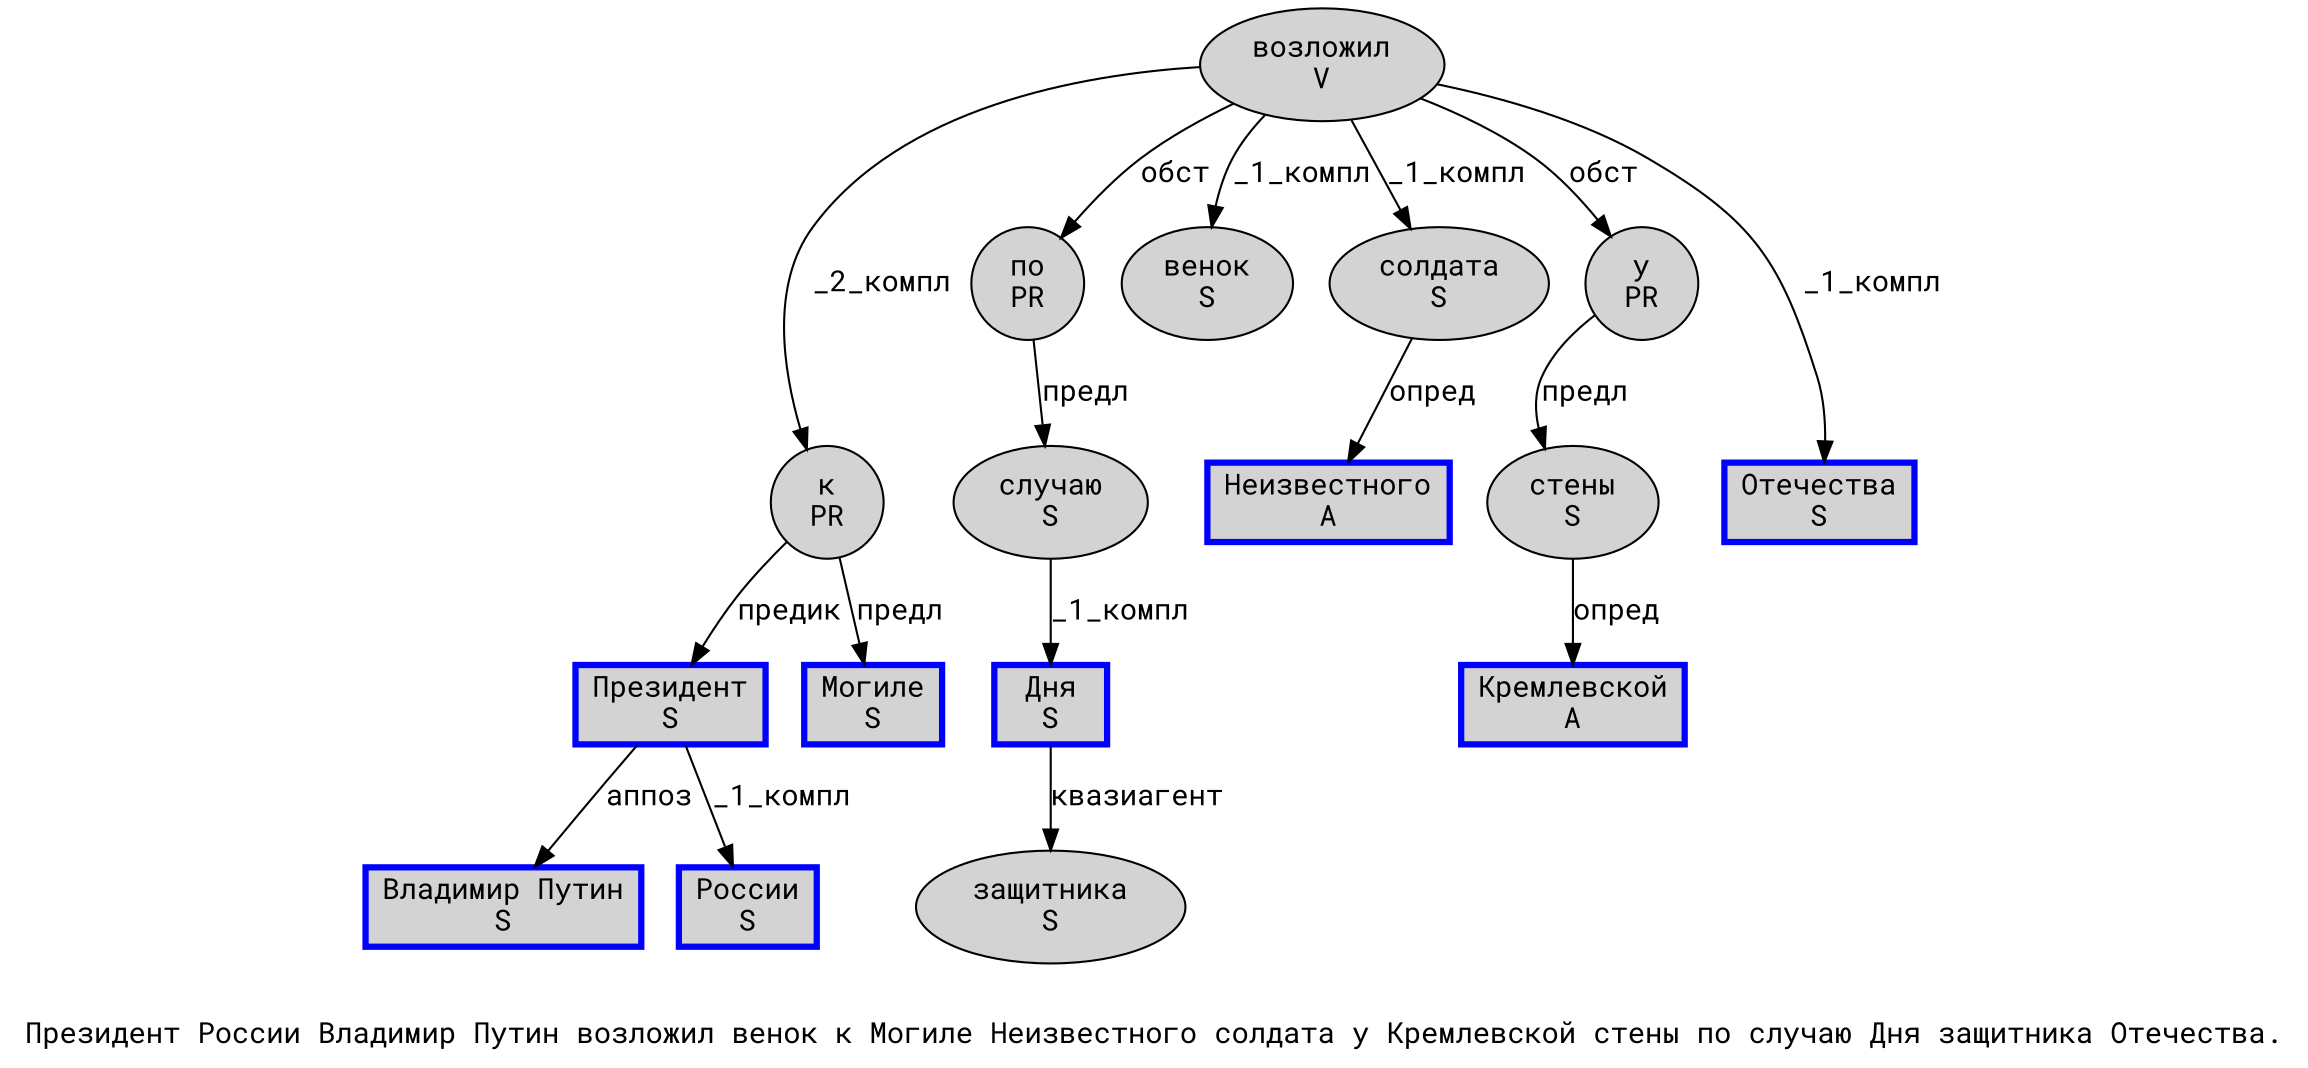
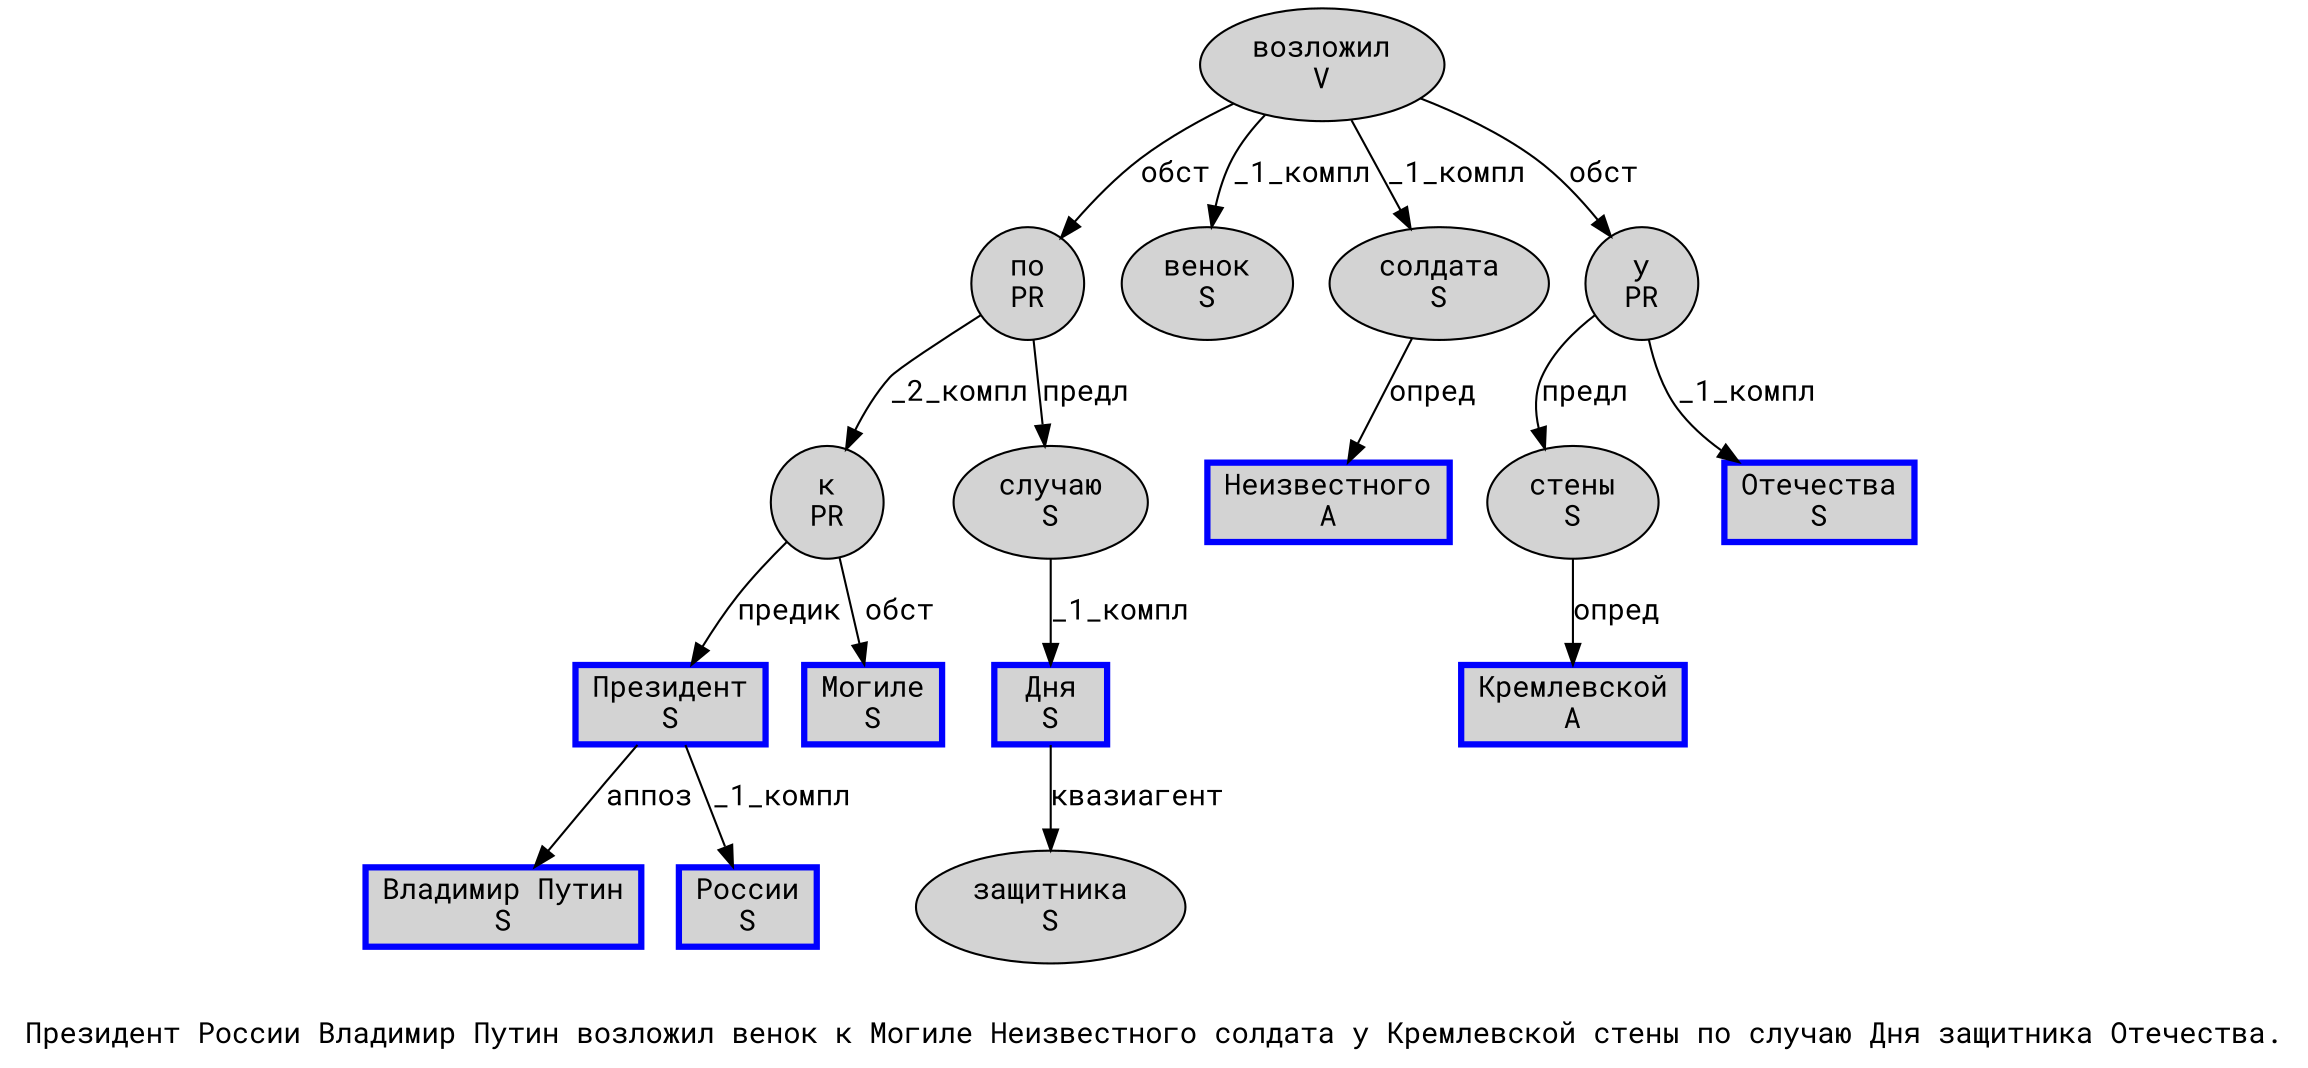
(894, 152) -> (908, 363)
(1701, 193) -> (1673, 403)
(900, 612) -> (900, 612)
